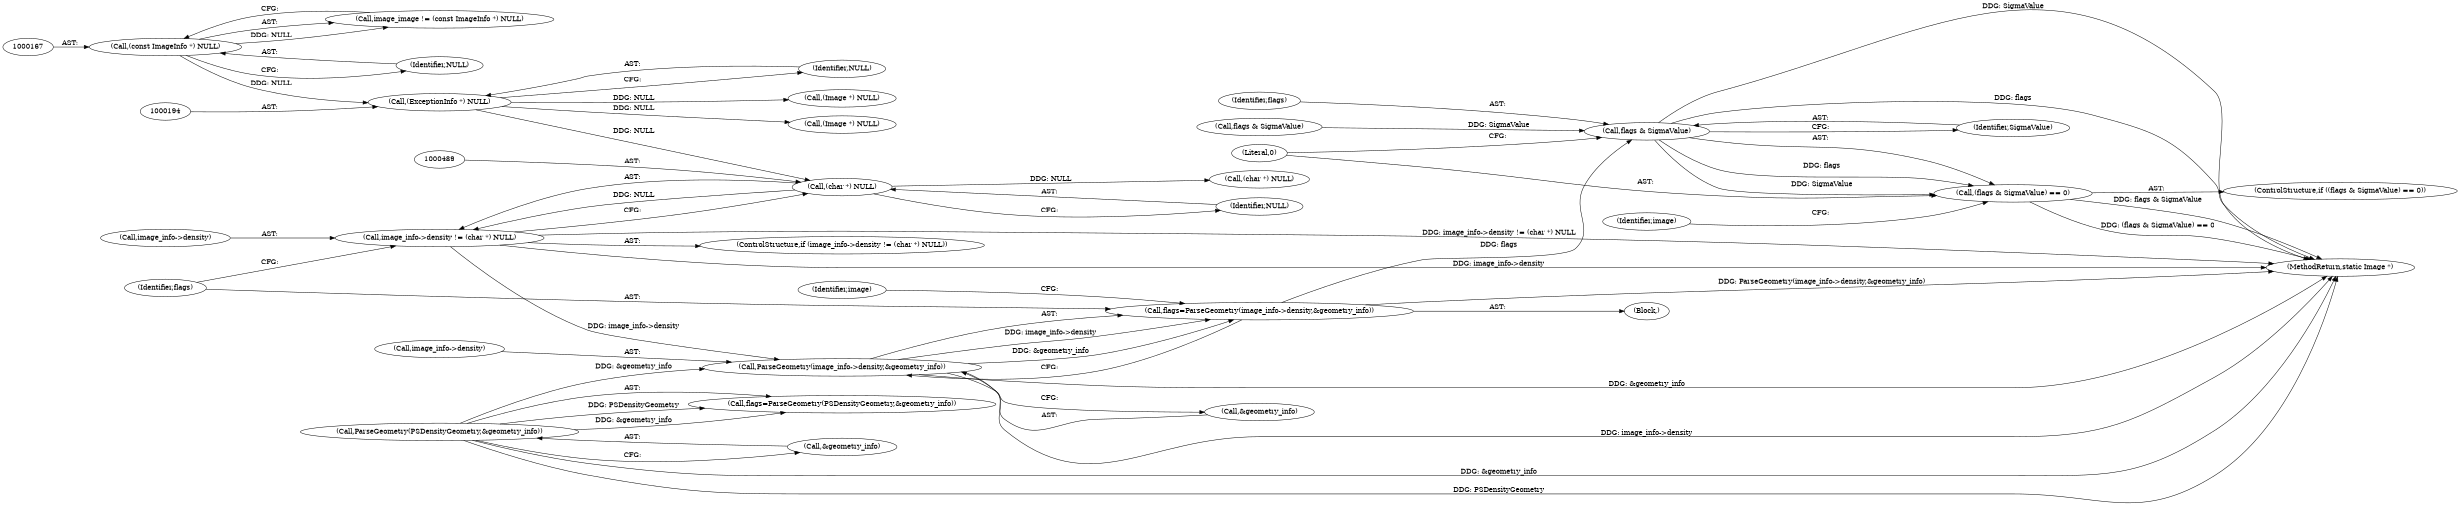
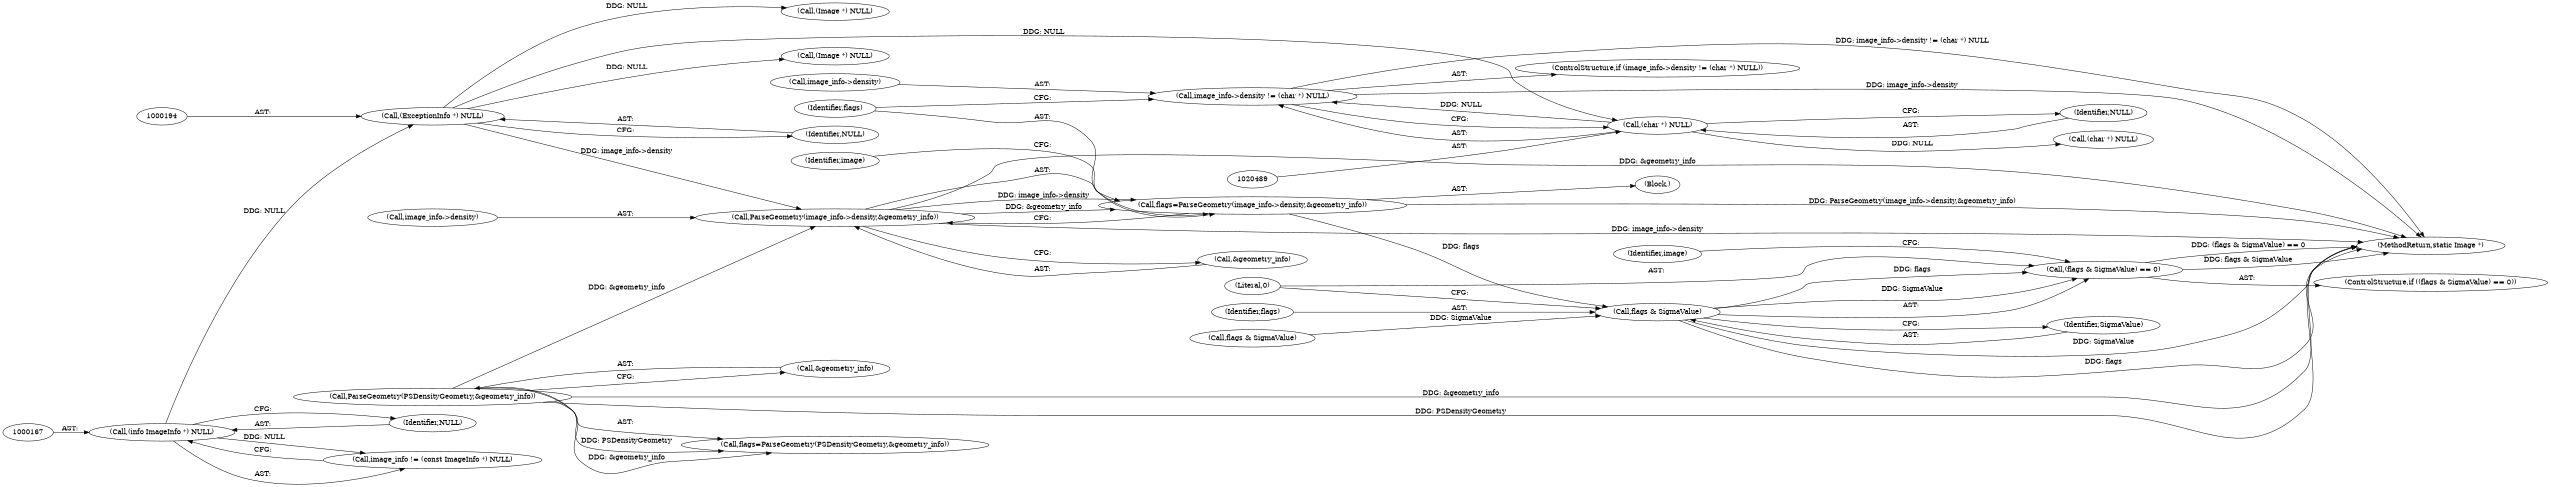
(440, 19) -> (433, 460)
(165, 47) -> (162, 432)
(440, 159) -> (1253, 179)
(601, 333) -> (630, 166)
